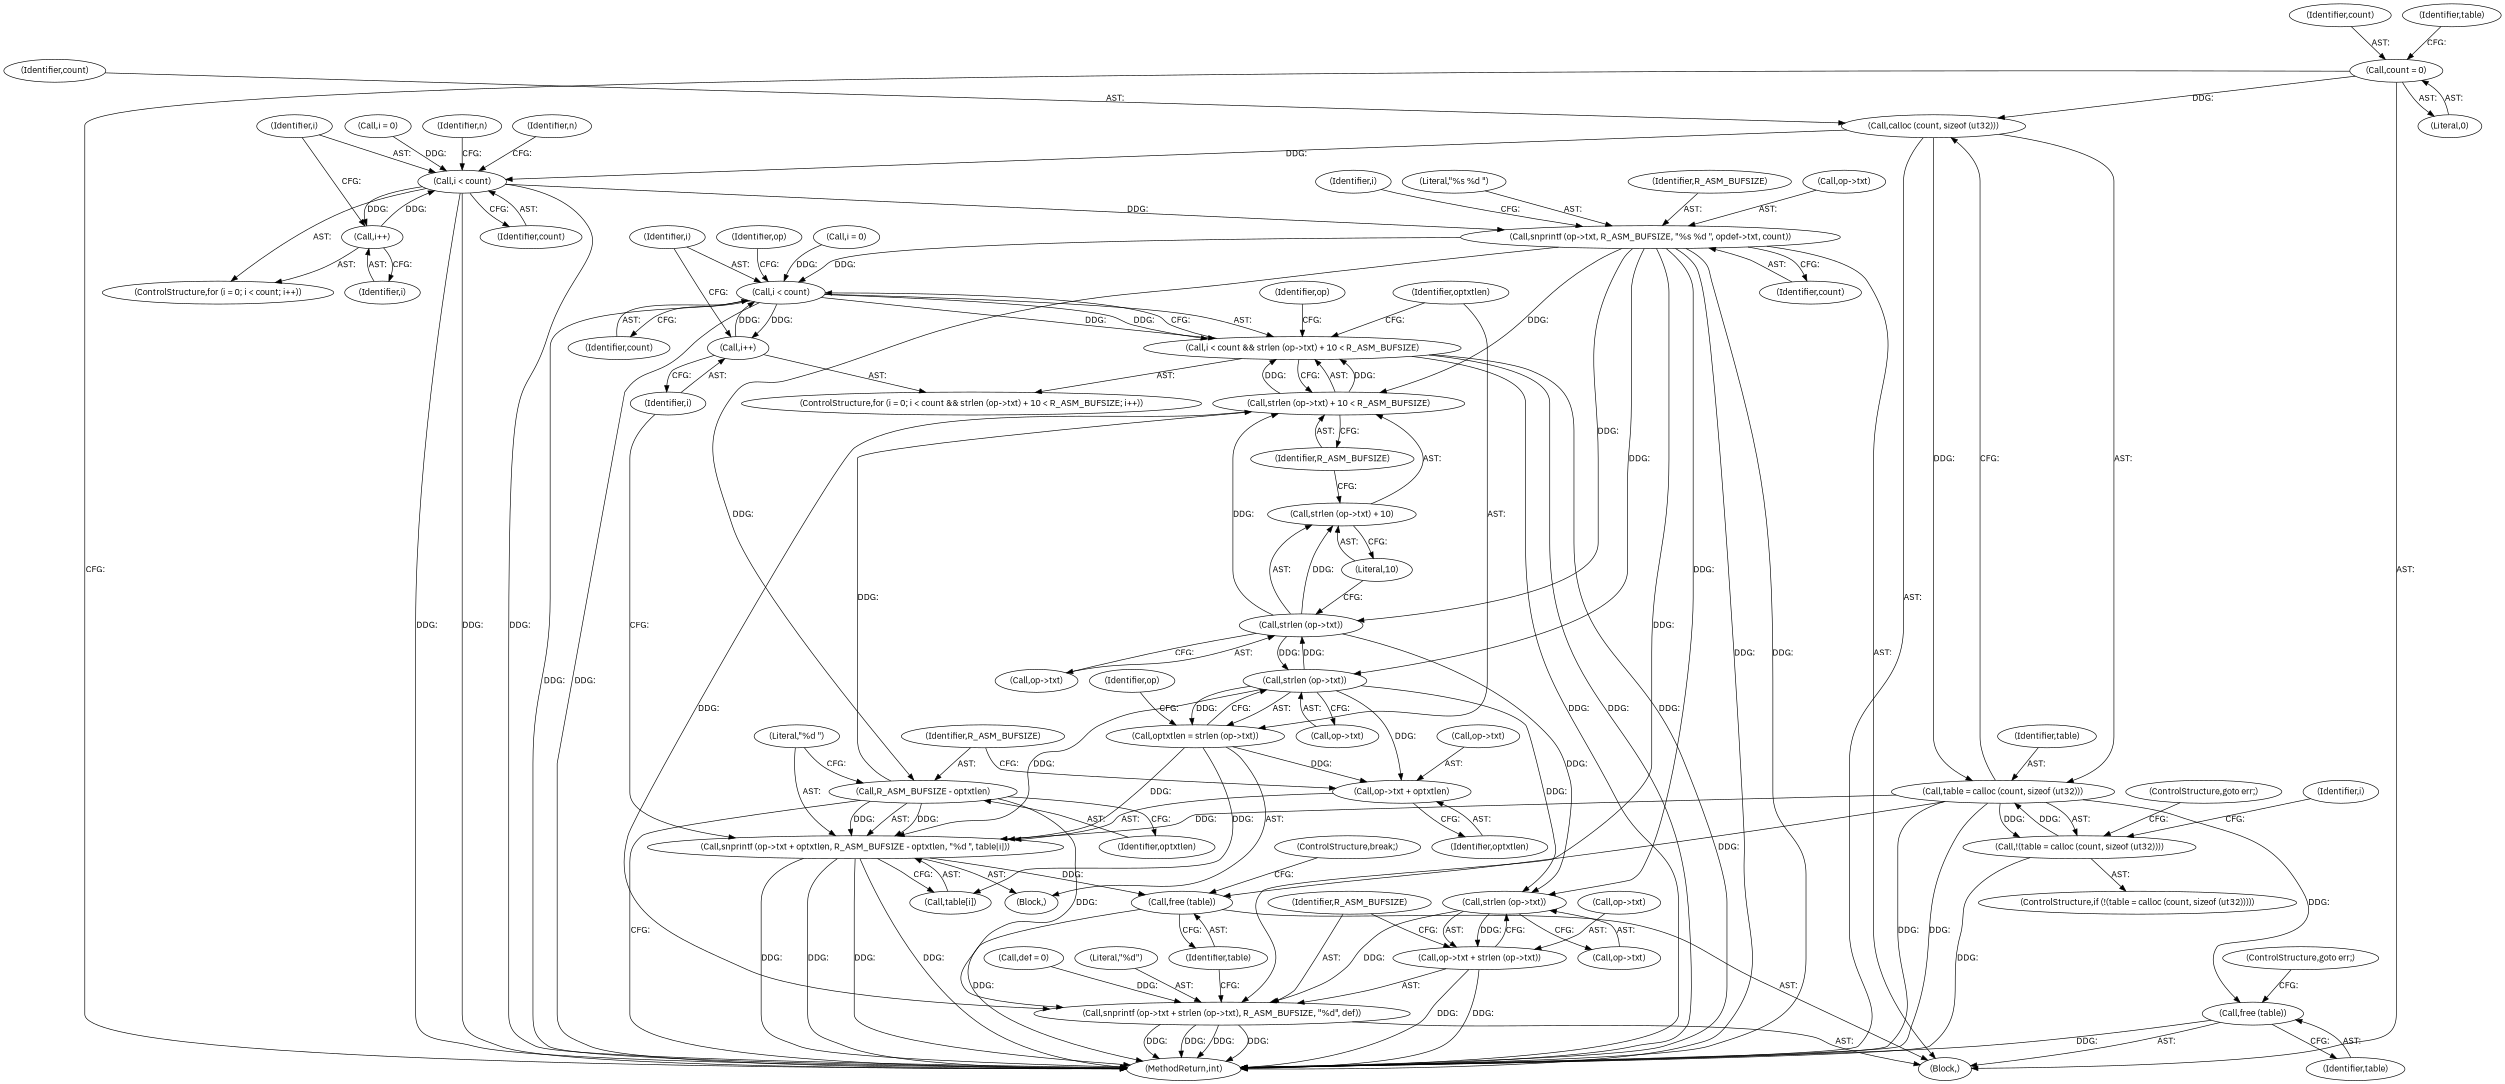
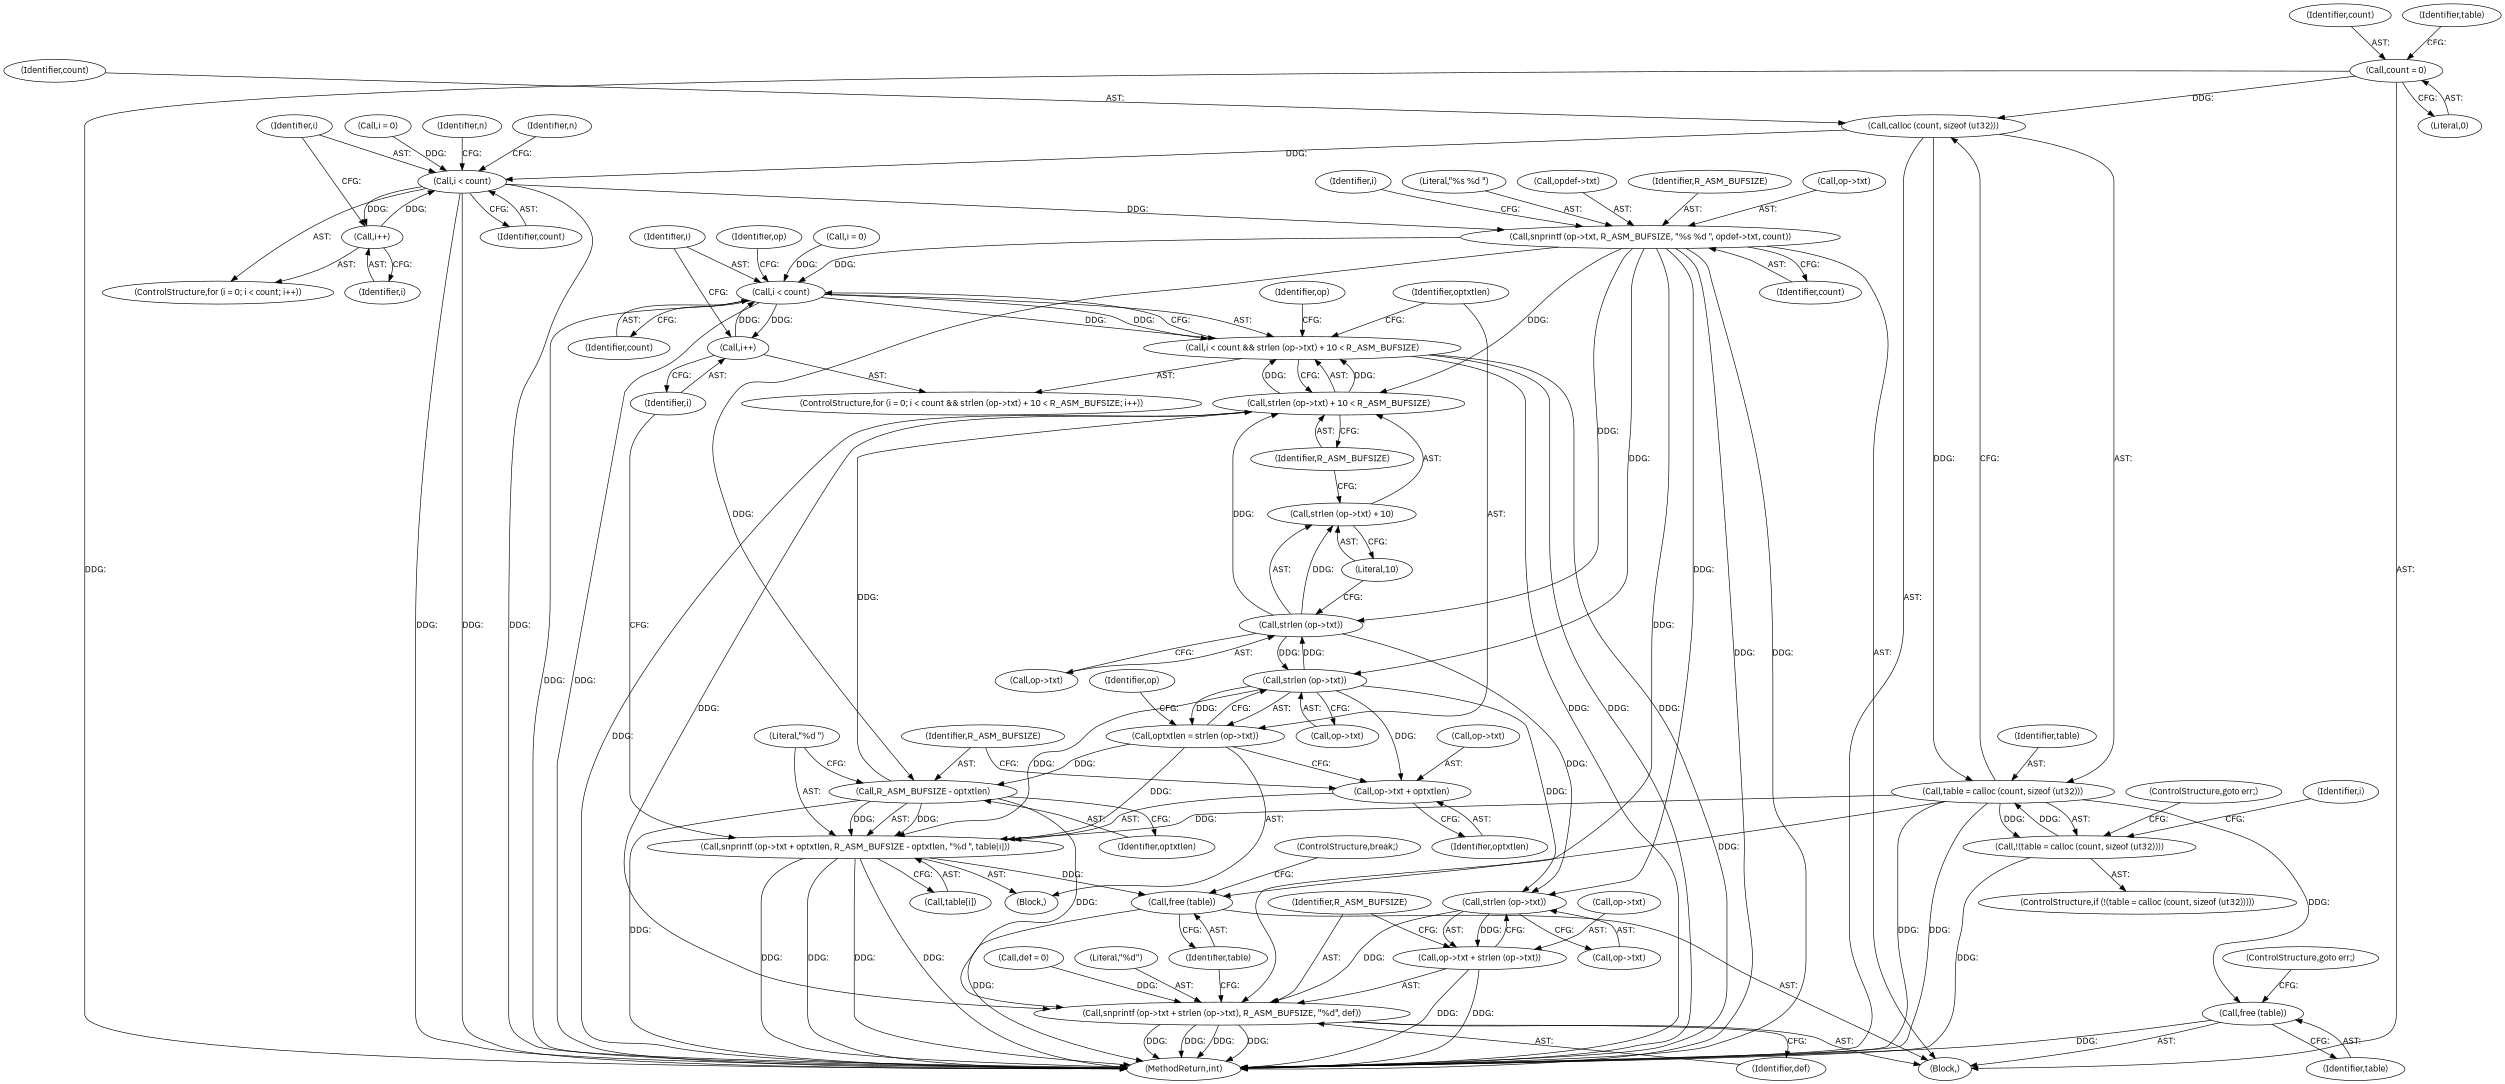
(2429, 98) -> (2429, 98)
none -> (1567, 182)
(97, 570) -> (97, 570)
none -> (598, 757)
(1322, 764) -> (1322, 764)
(1158, 868) -> (1067, 764)
(642, 930) -> (642, 930)
none -> (1781, 1069)
